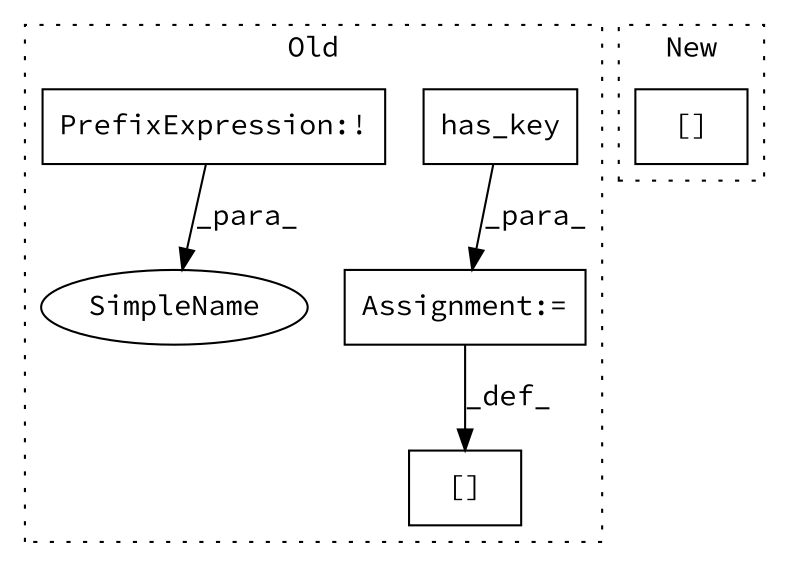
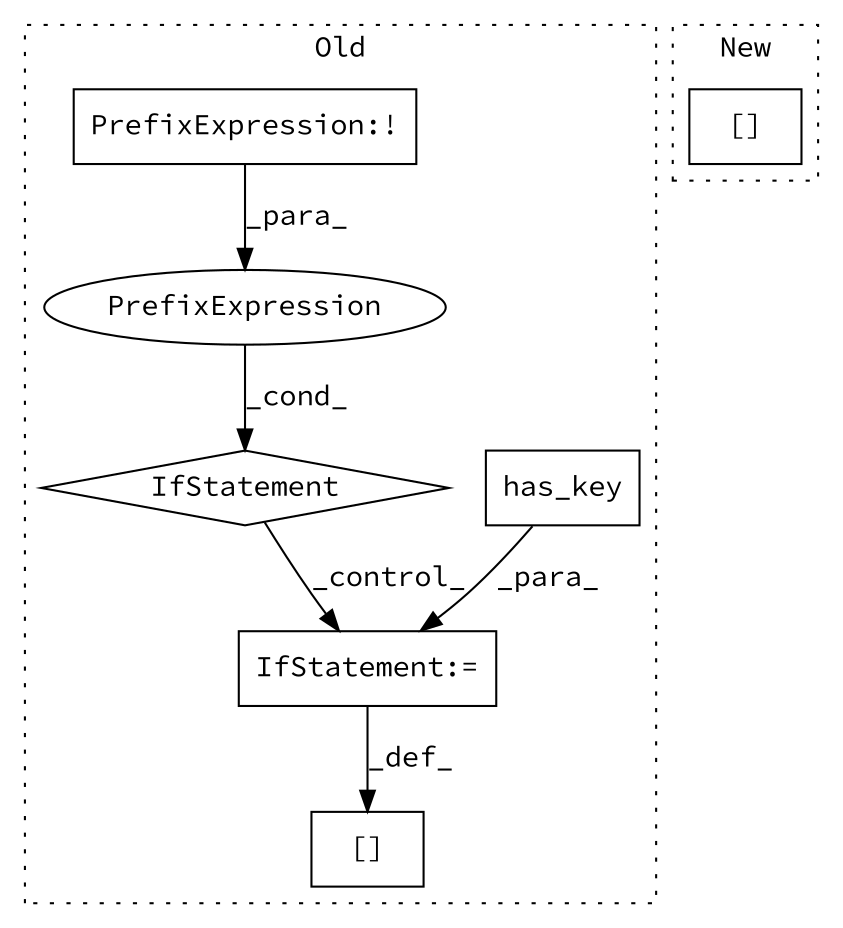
(174, 307) -> (245, 307)
(465, 307) -> (368, 669)
none -> (245, 488)
